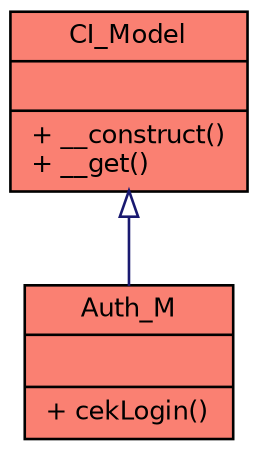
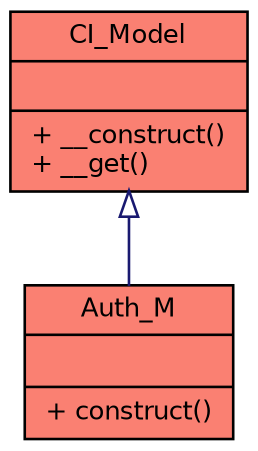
(128, 412) -> (129, 412)
